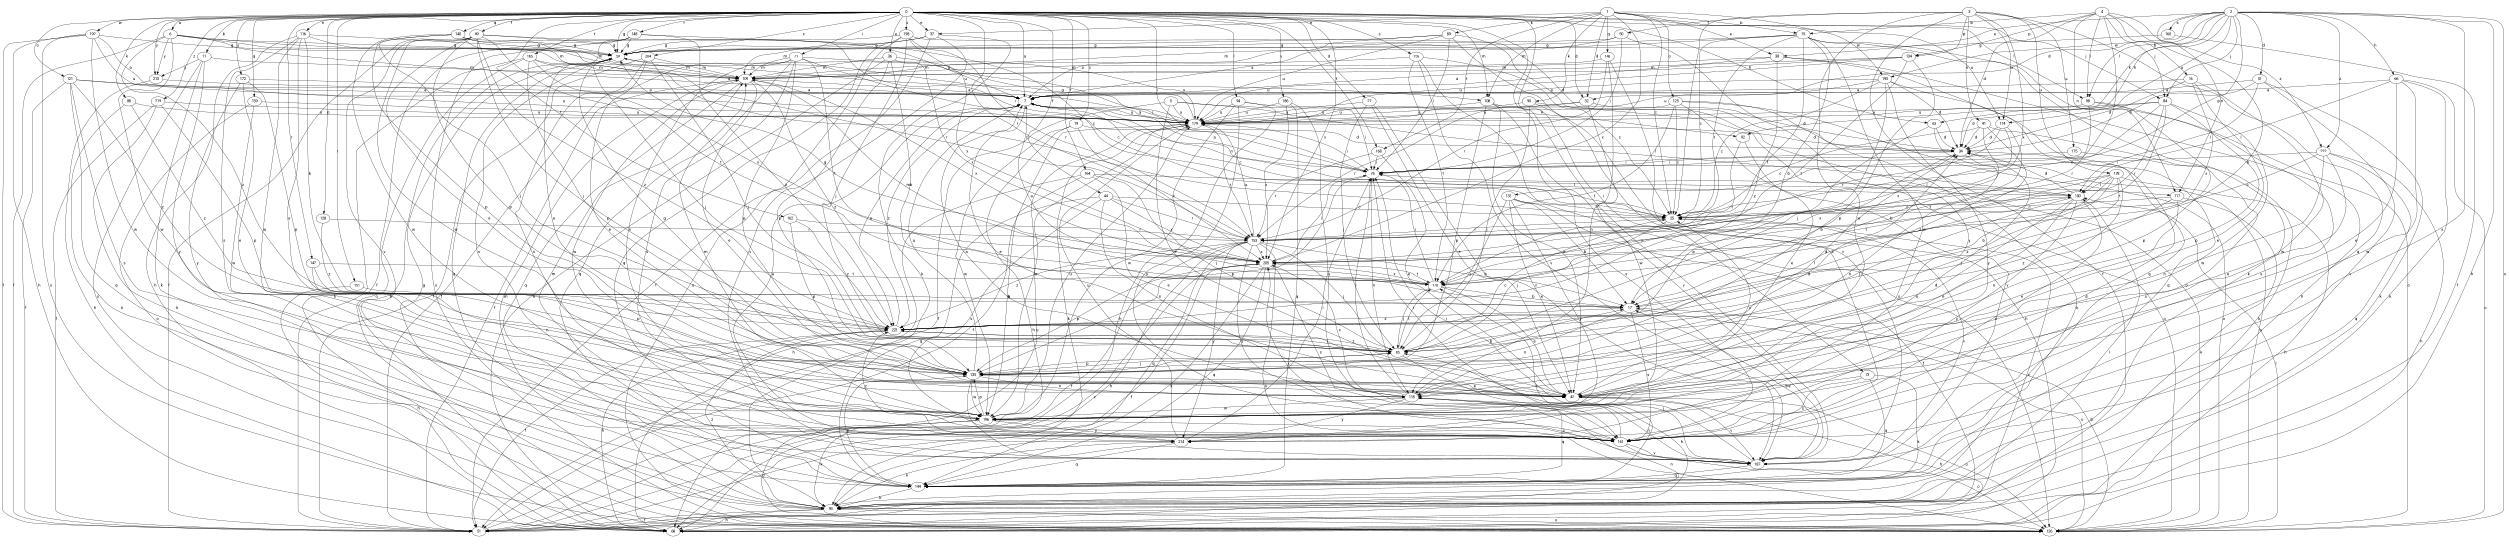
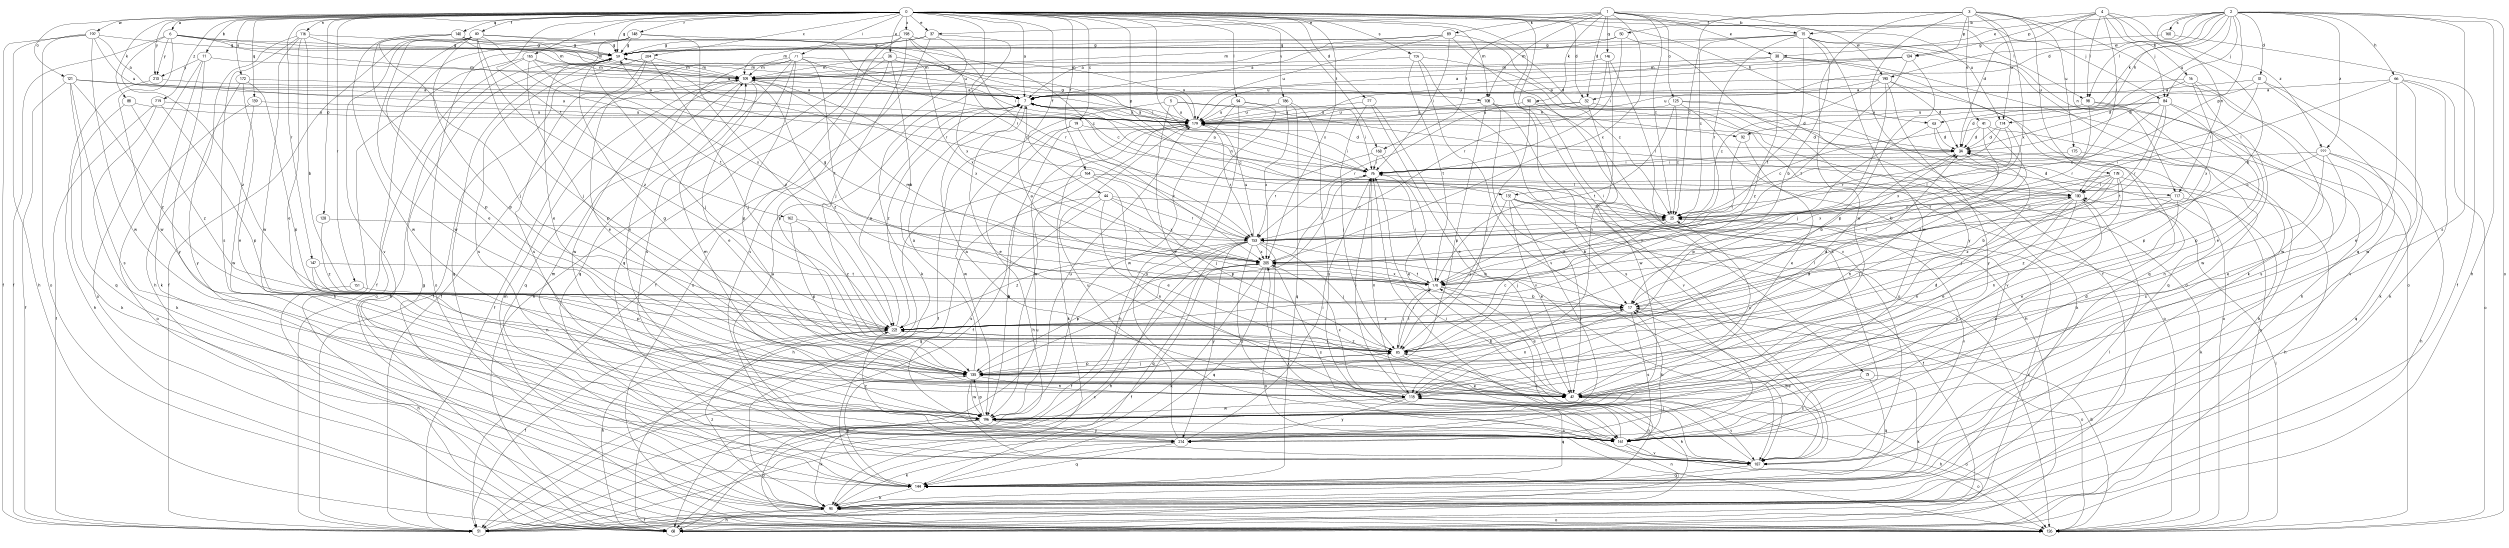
none -> (1181, 145)
none -> (1660, 395)
